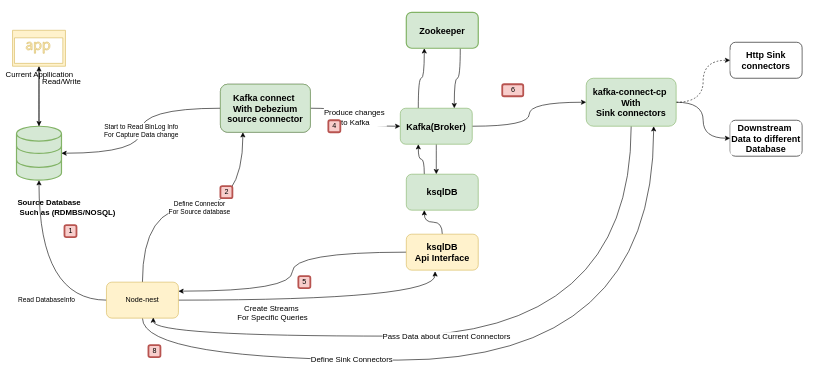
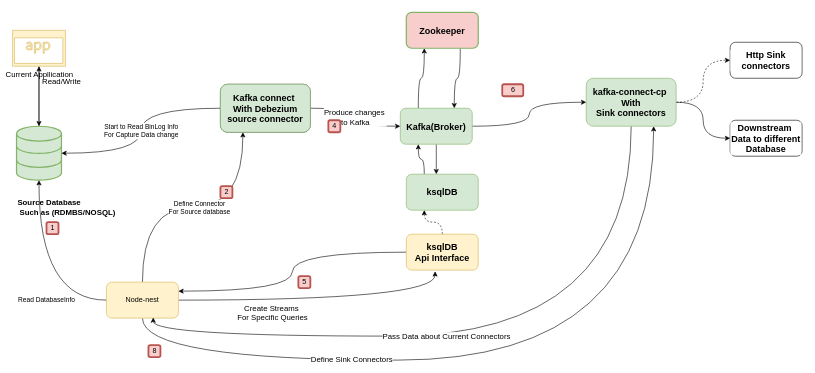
(443, 30) -> (443, 30)
(435, 222) -> (435, 222)
(71, 231) -> (53, 228)
